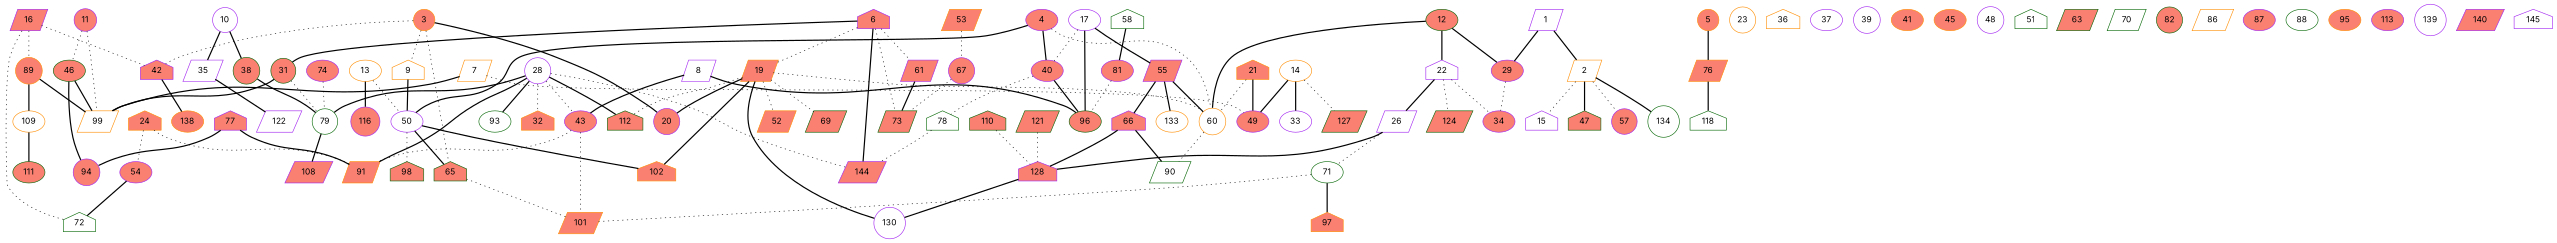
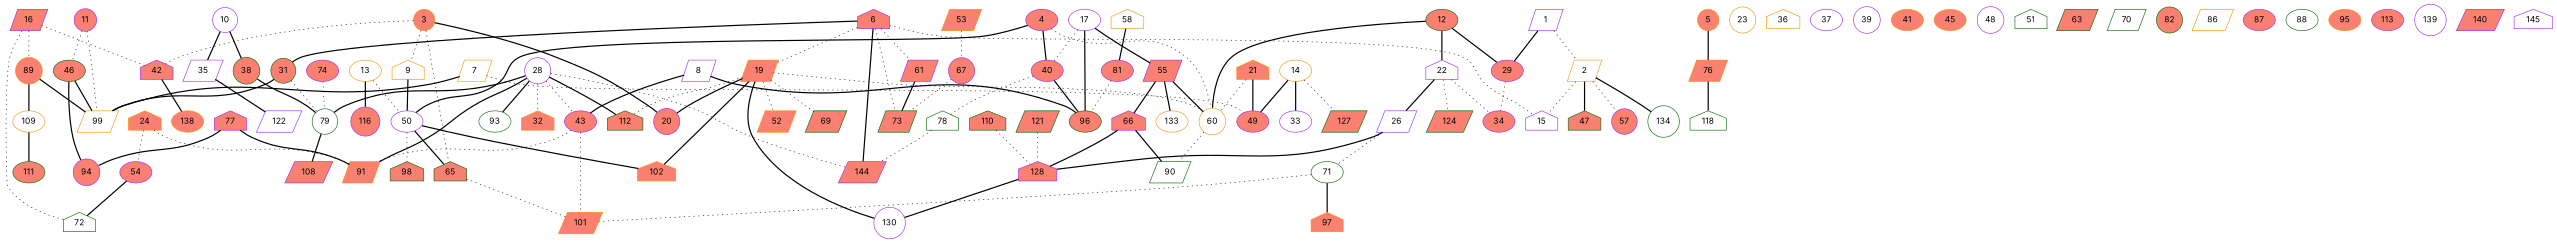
(1127, 20) -> (1127, 20)
none -> (1222, 40)
(1565, 45) -> (1565, 45)
